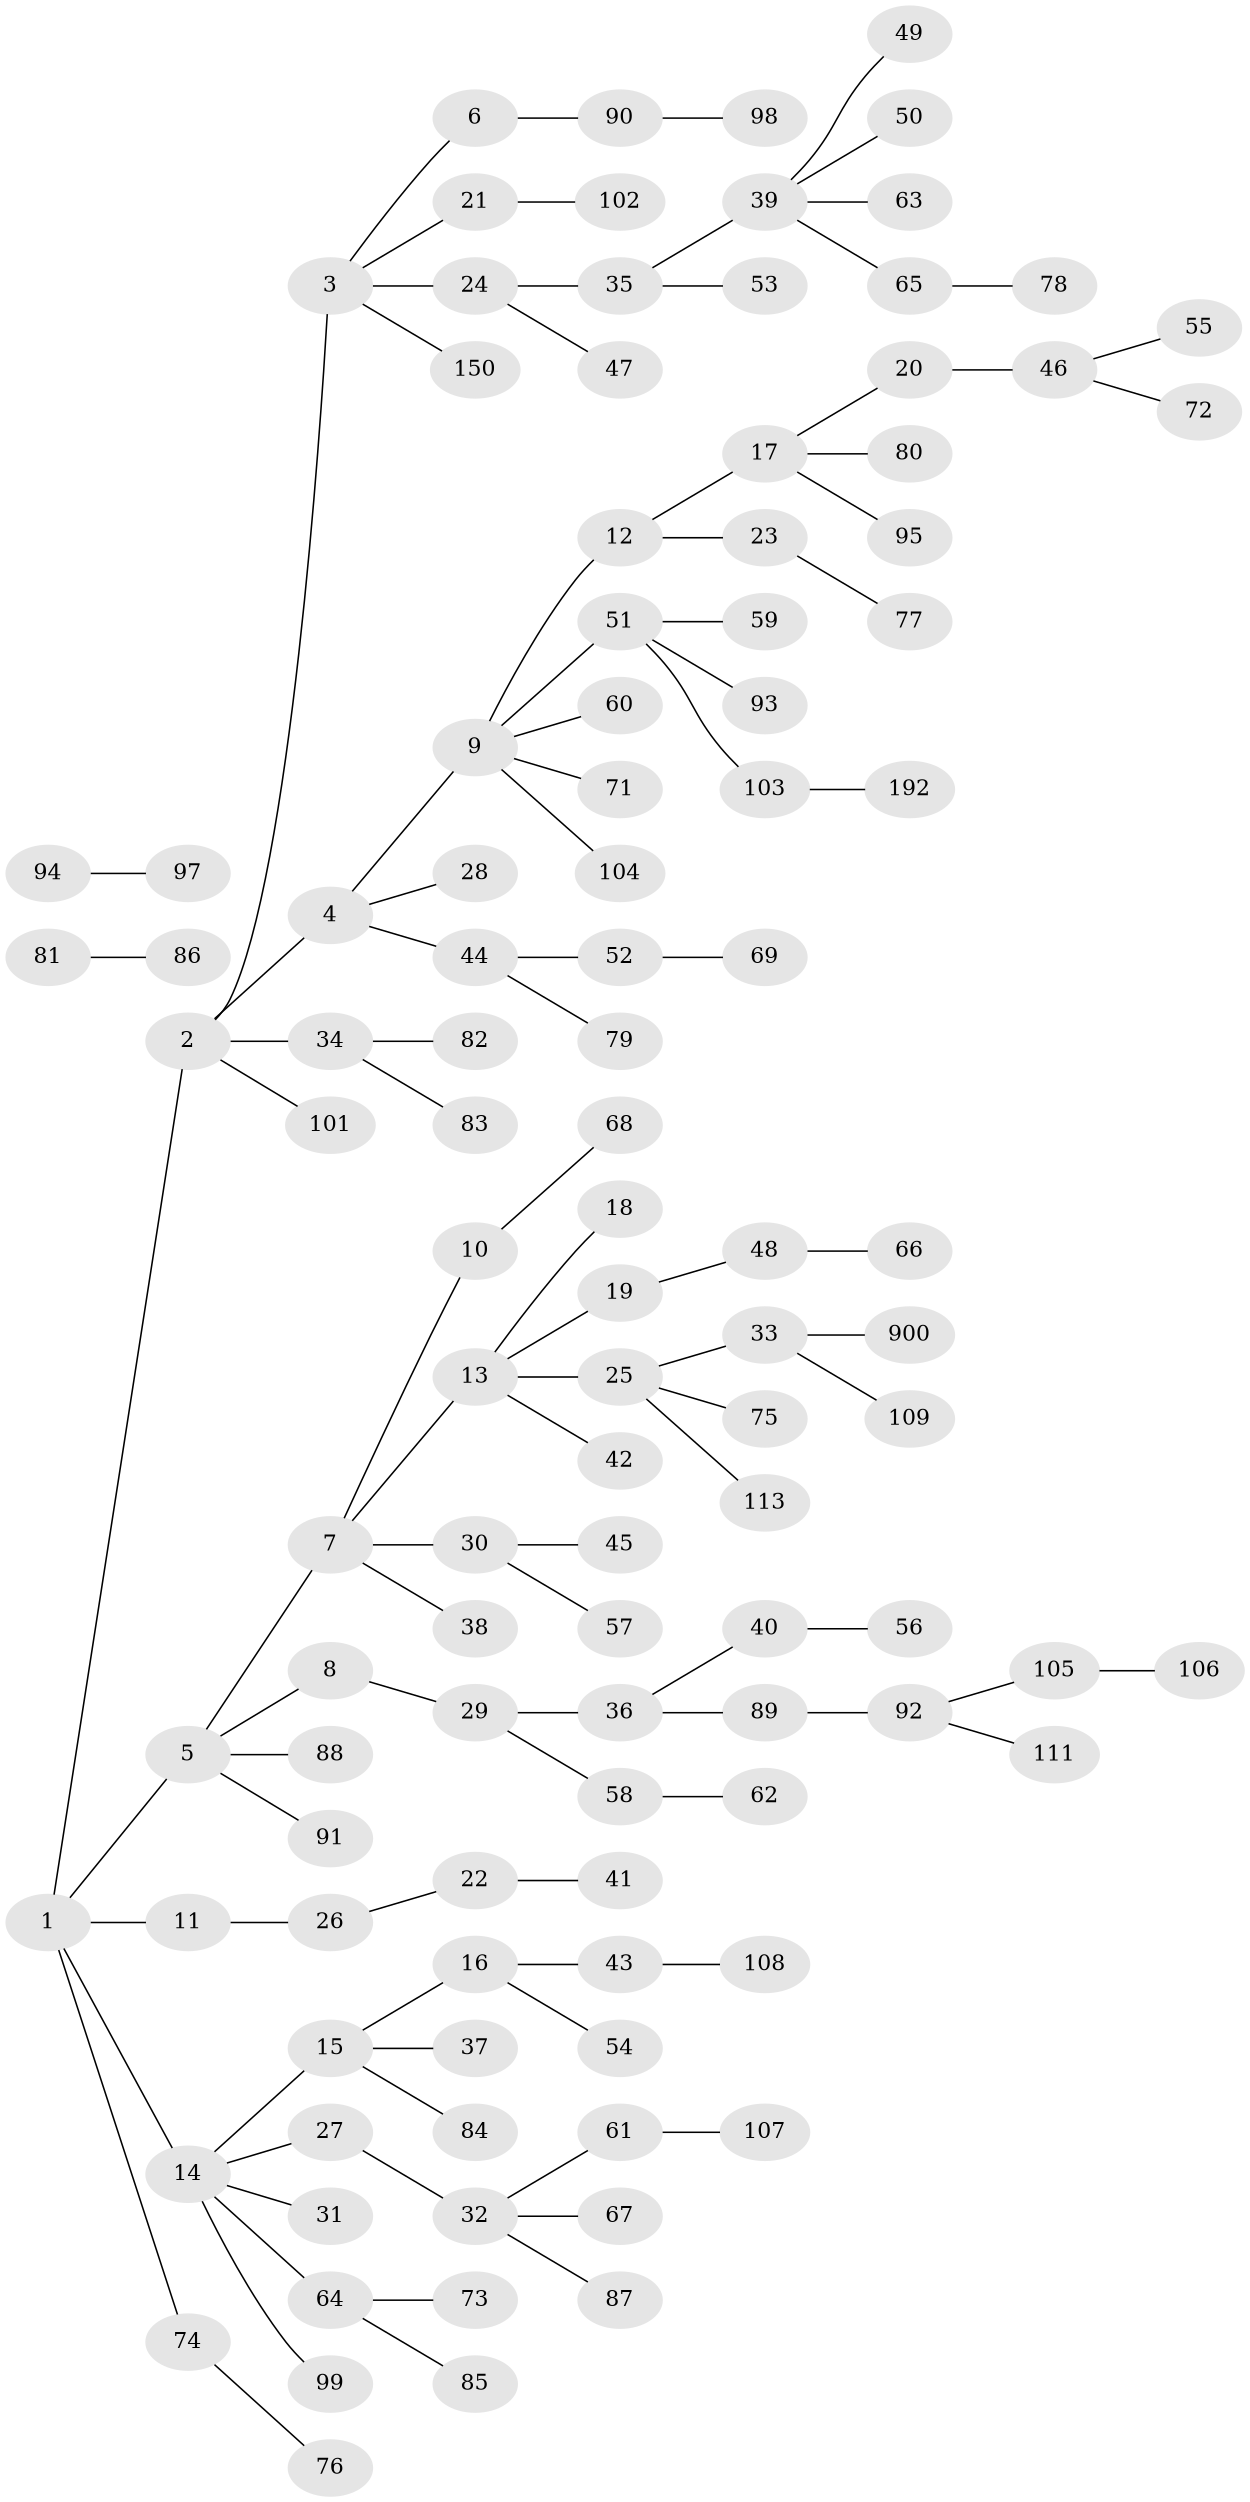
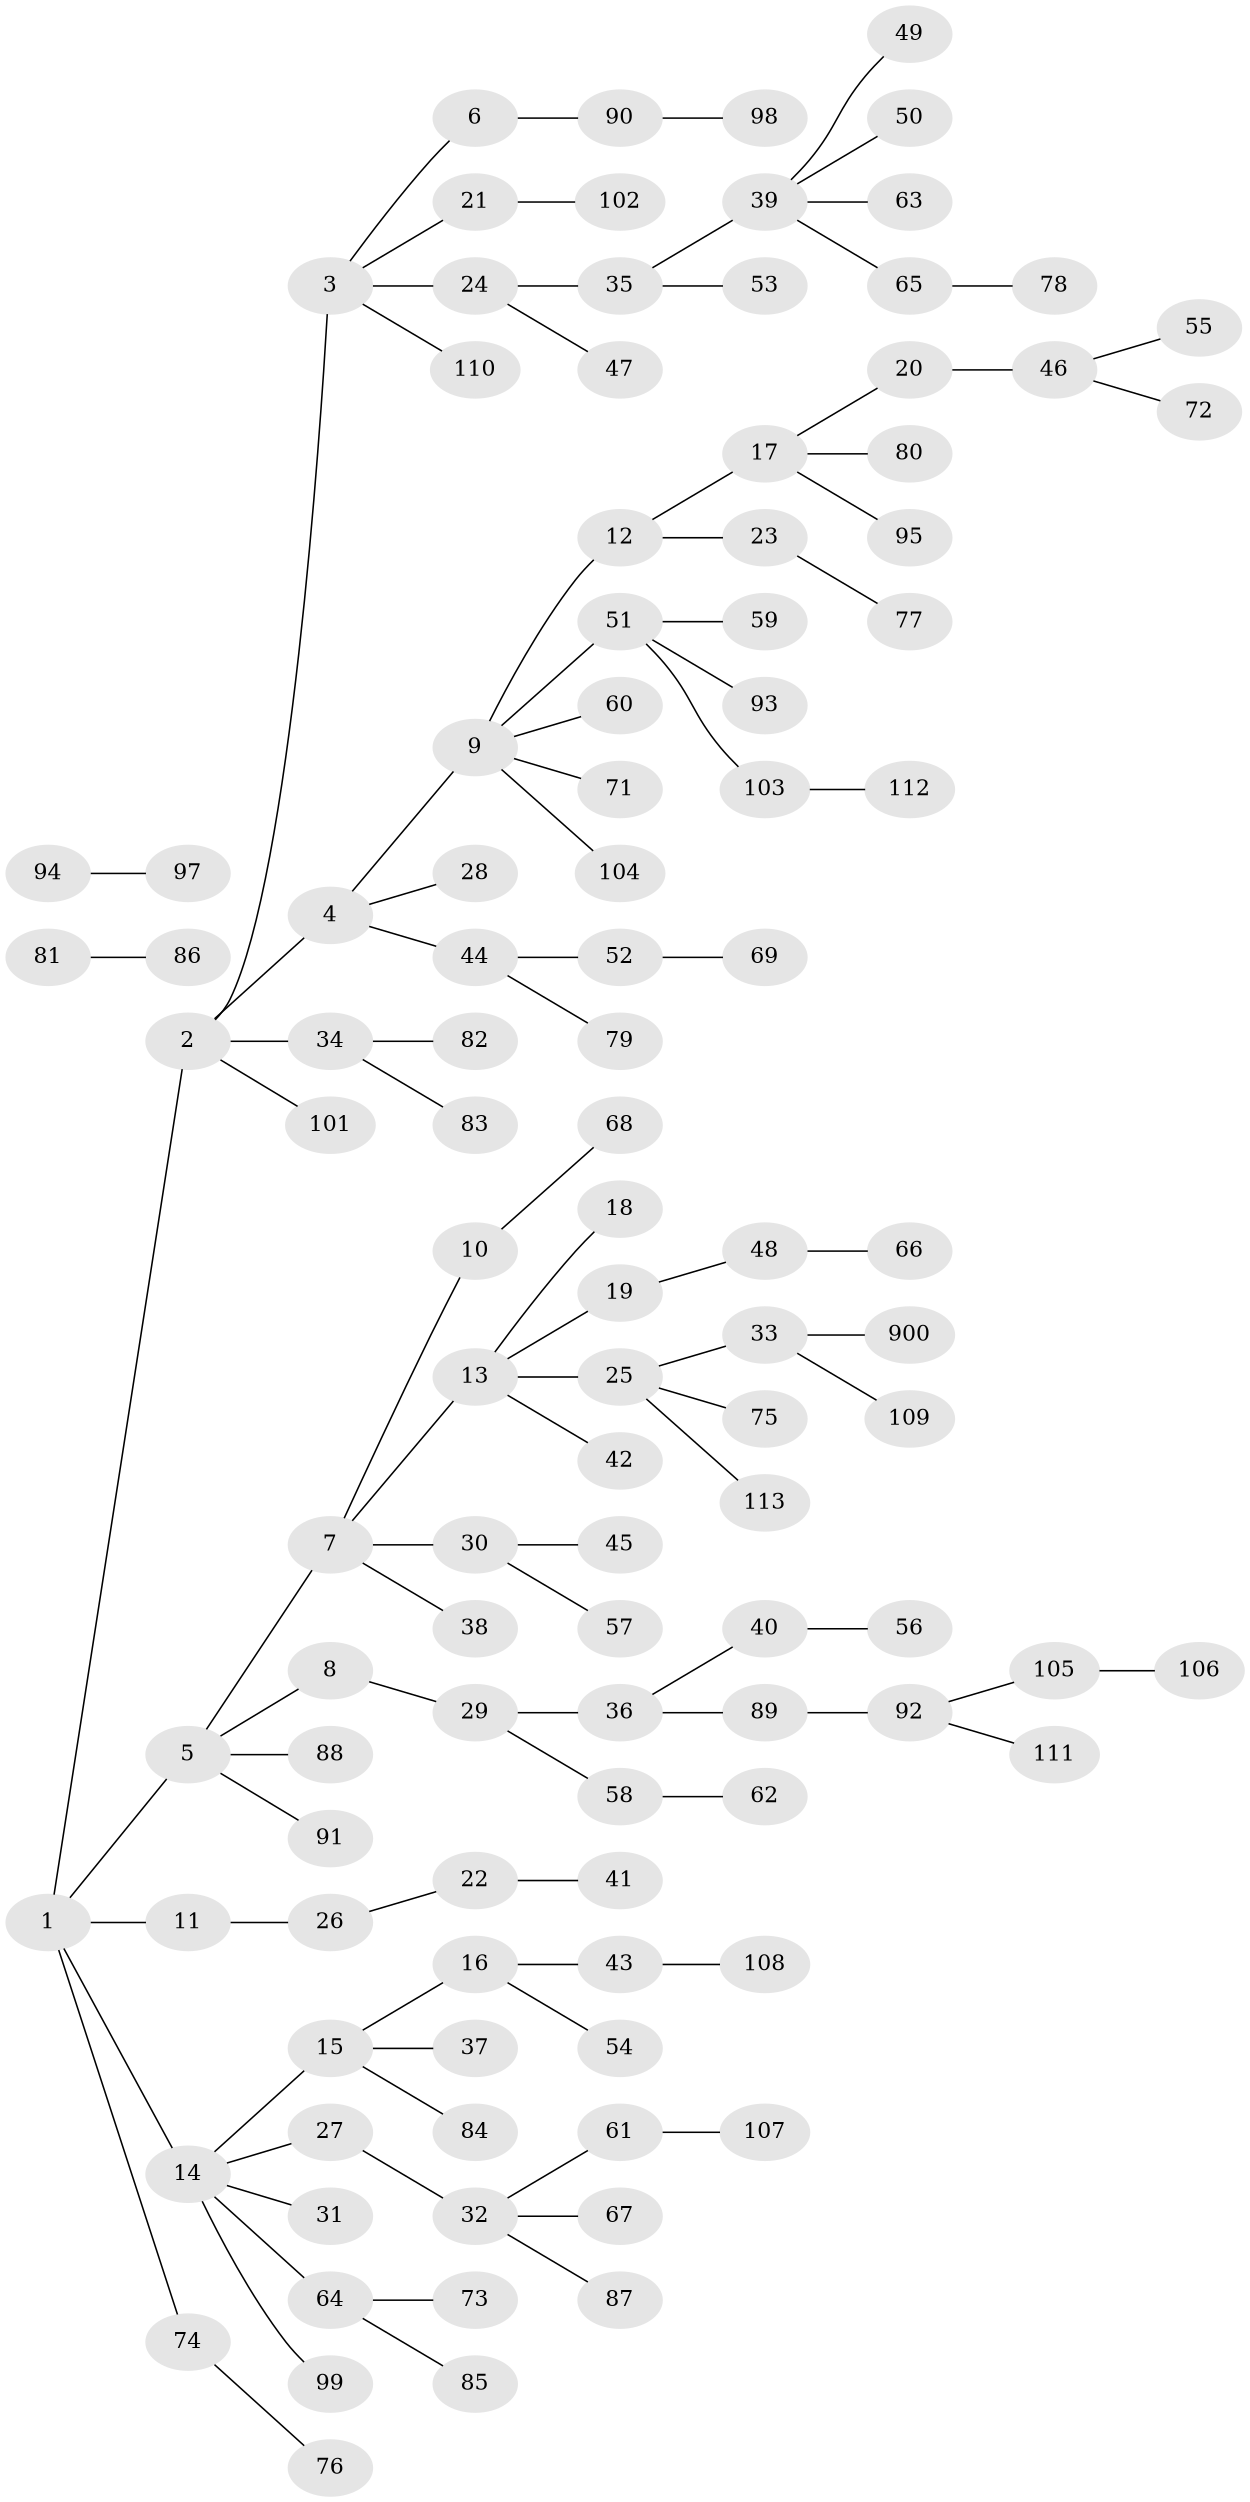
(475, 370) -> (475, 370)
(910, 790) -> (910, 790)
